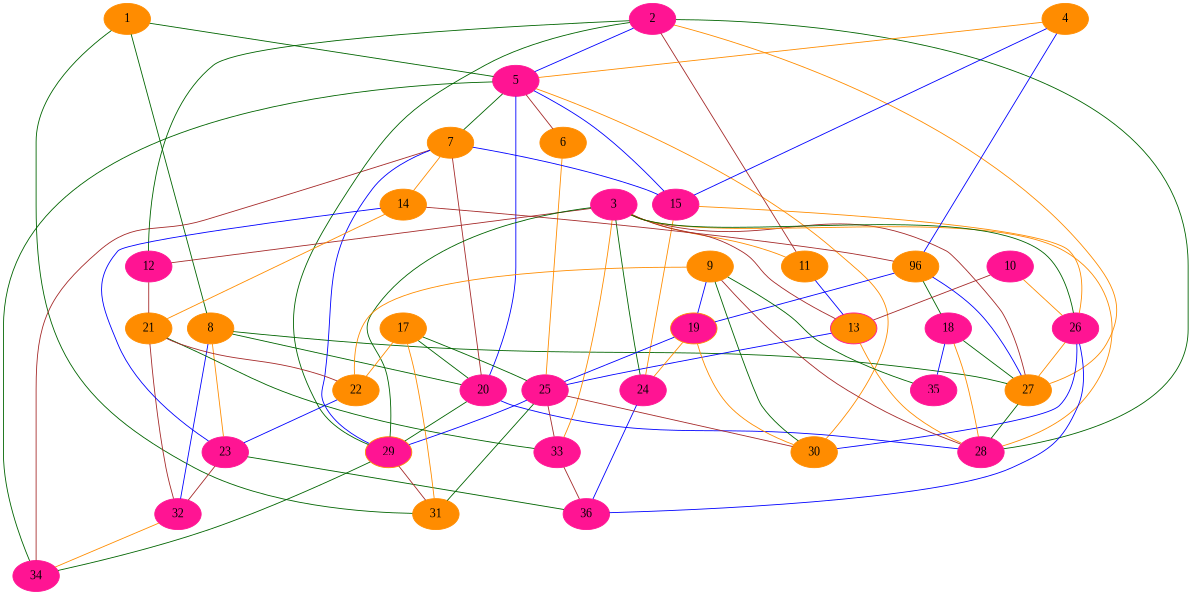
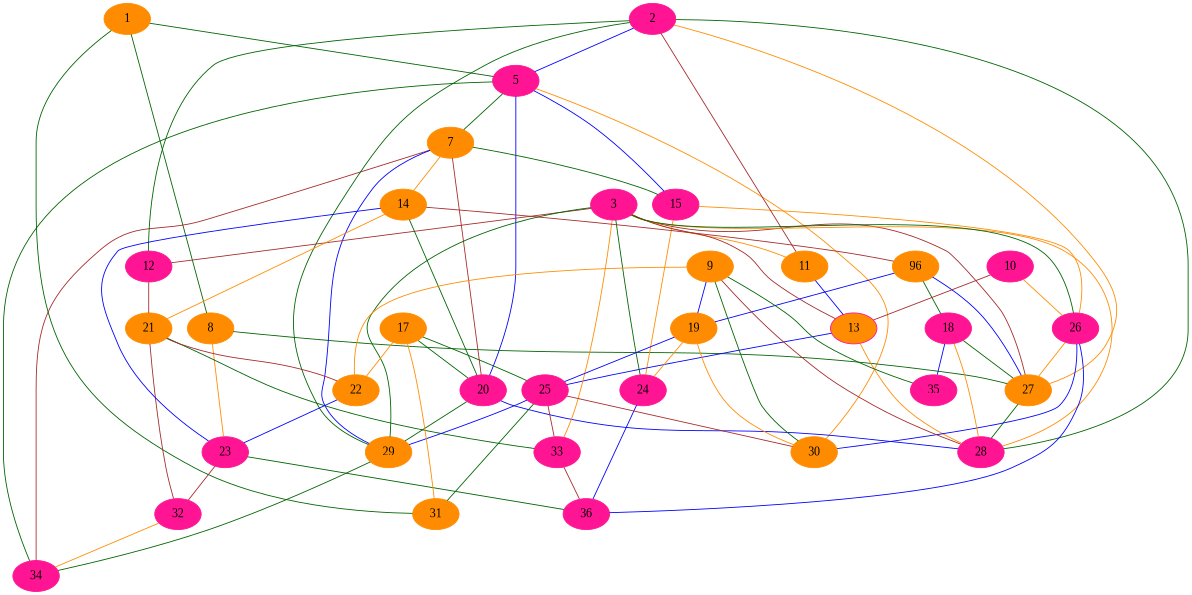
(1065, 19) -> none
(563, 143) -> none
(571, 168) -> (567, 167)
(694, 328) -> (694, 328)
(347, 359) -> (443, 297)
(194, 421) -> none
(389, 452) -> (389, 452)
(408, 478) -> none
